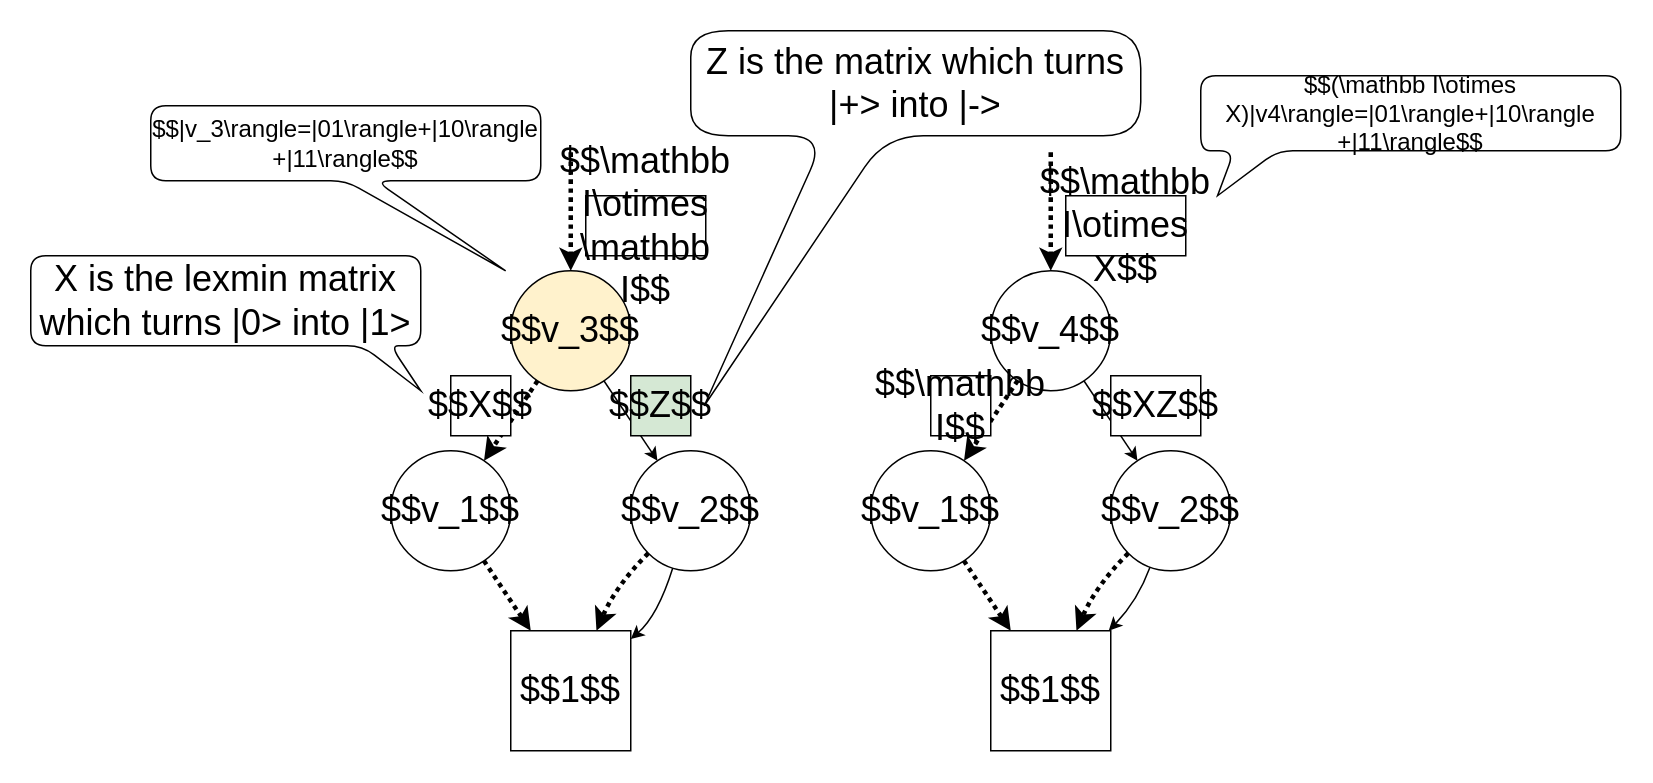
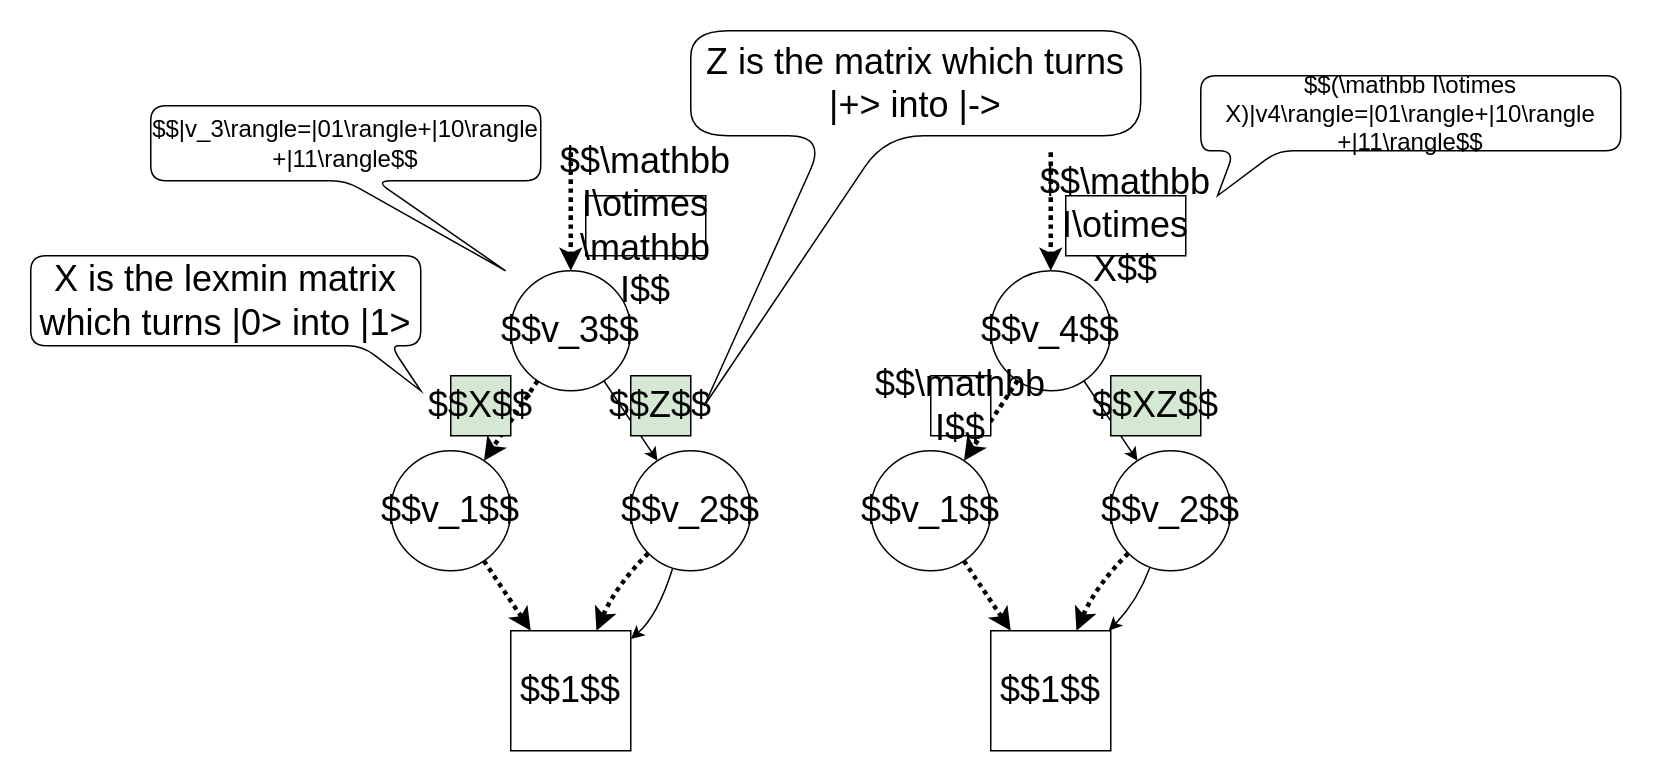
(571, 331) -> (571, 331)
(481, 406) -> (481, 406)
(1156, 406) -> (1156, 406)
